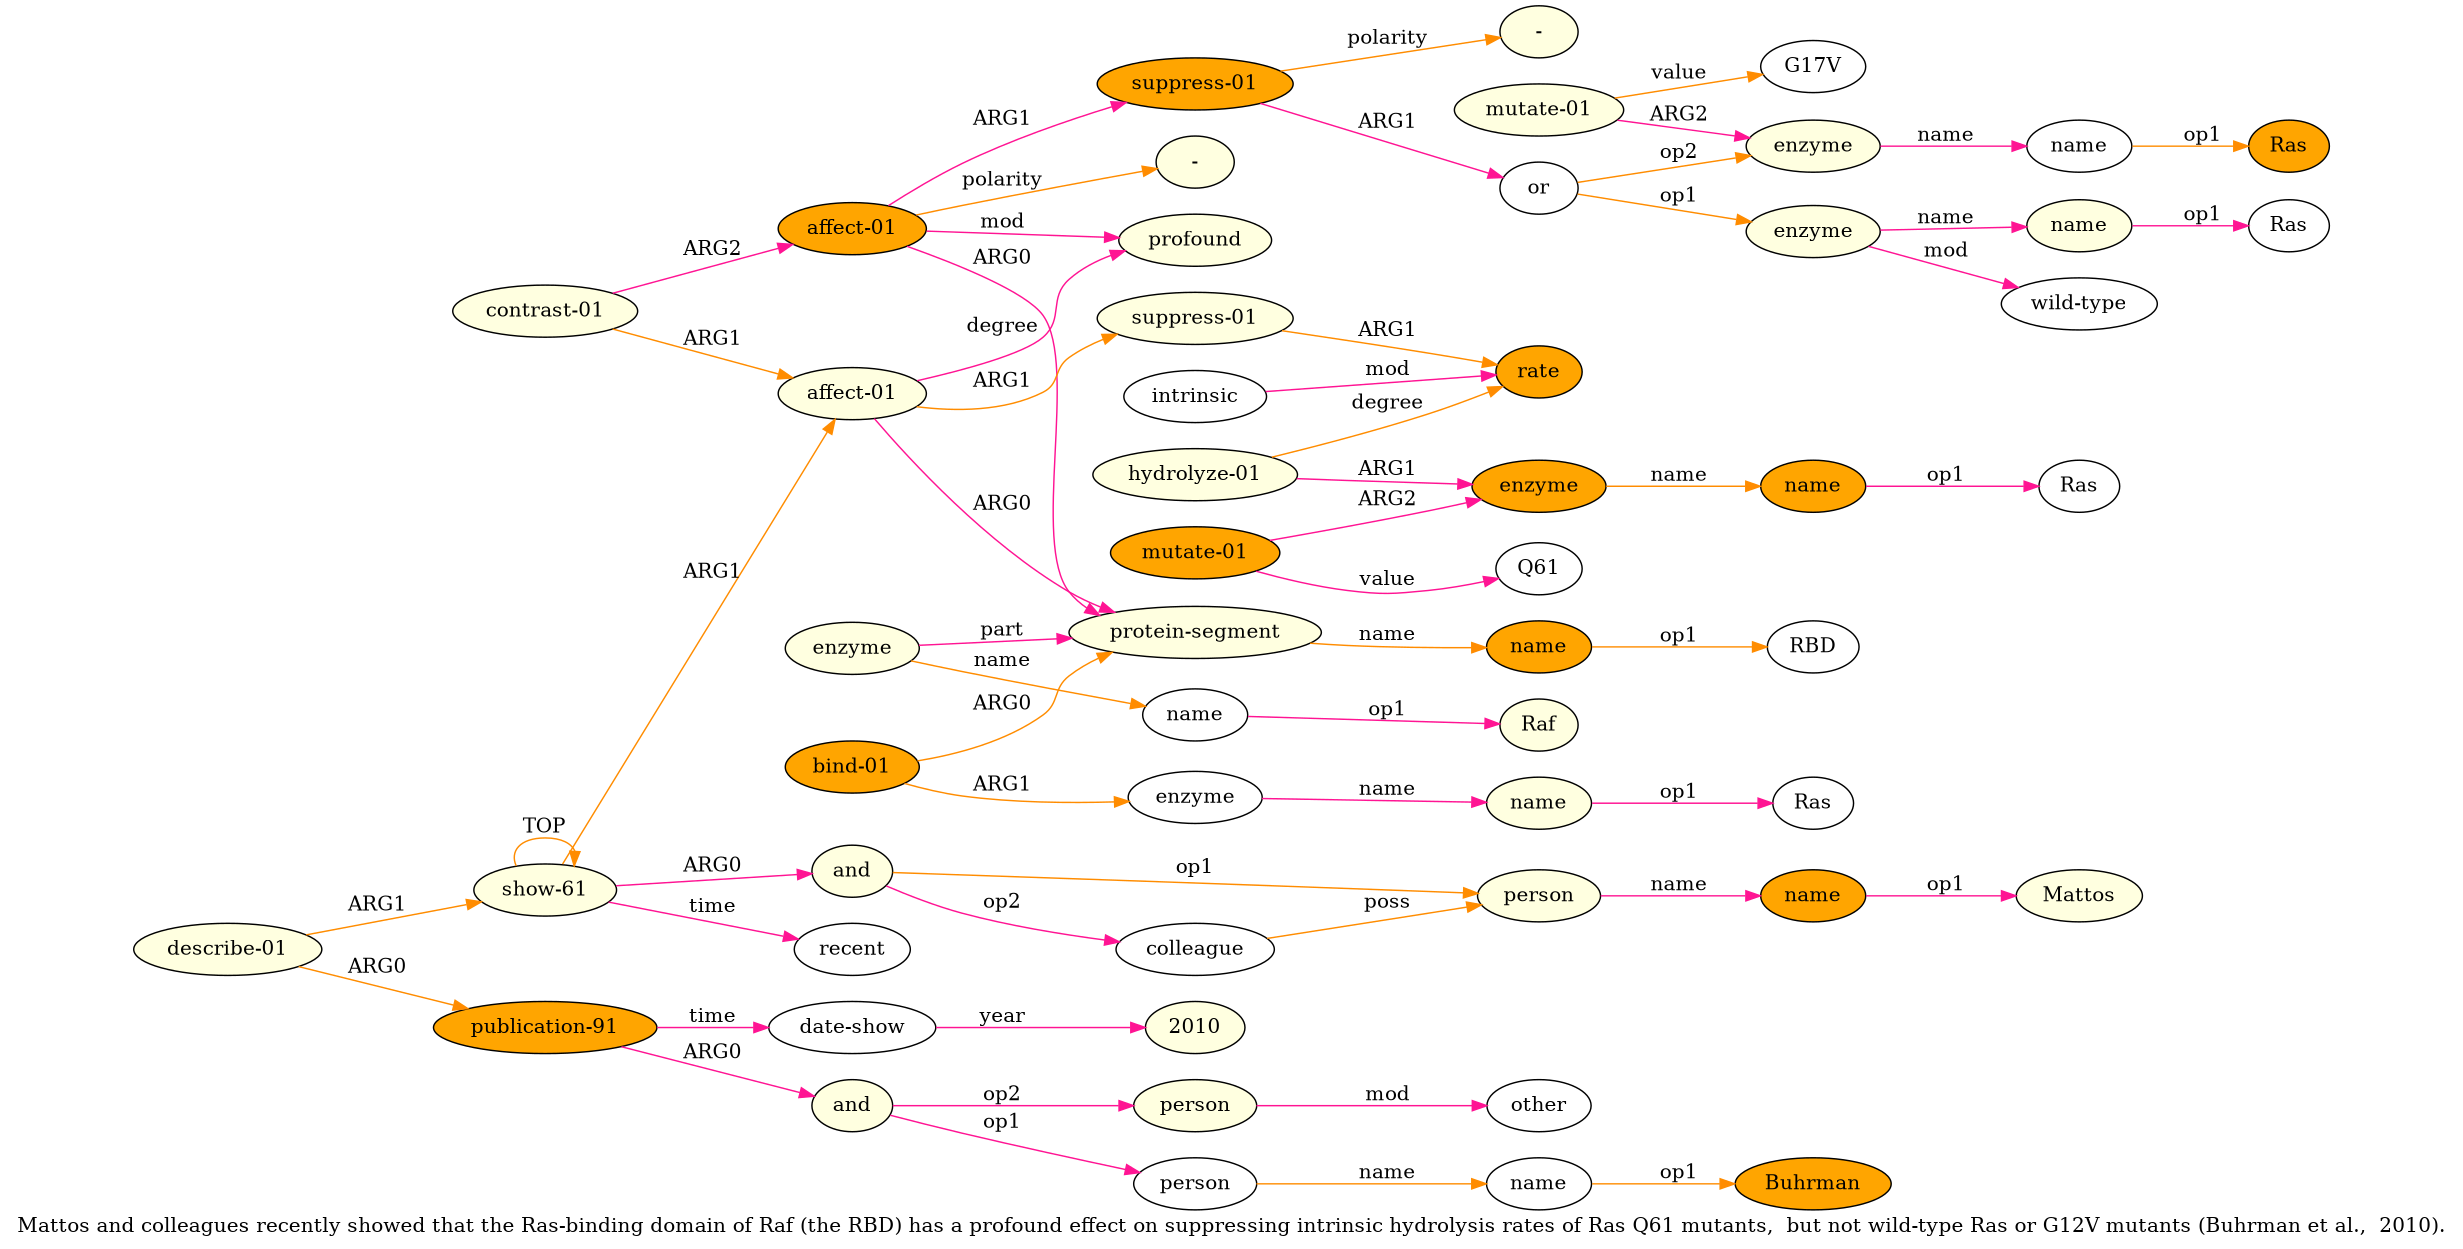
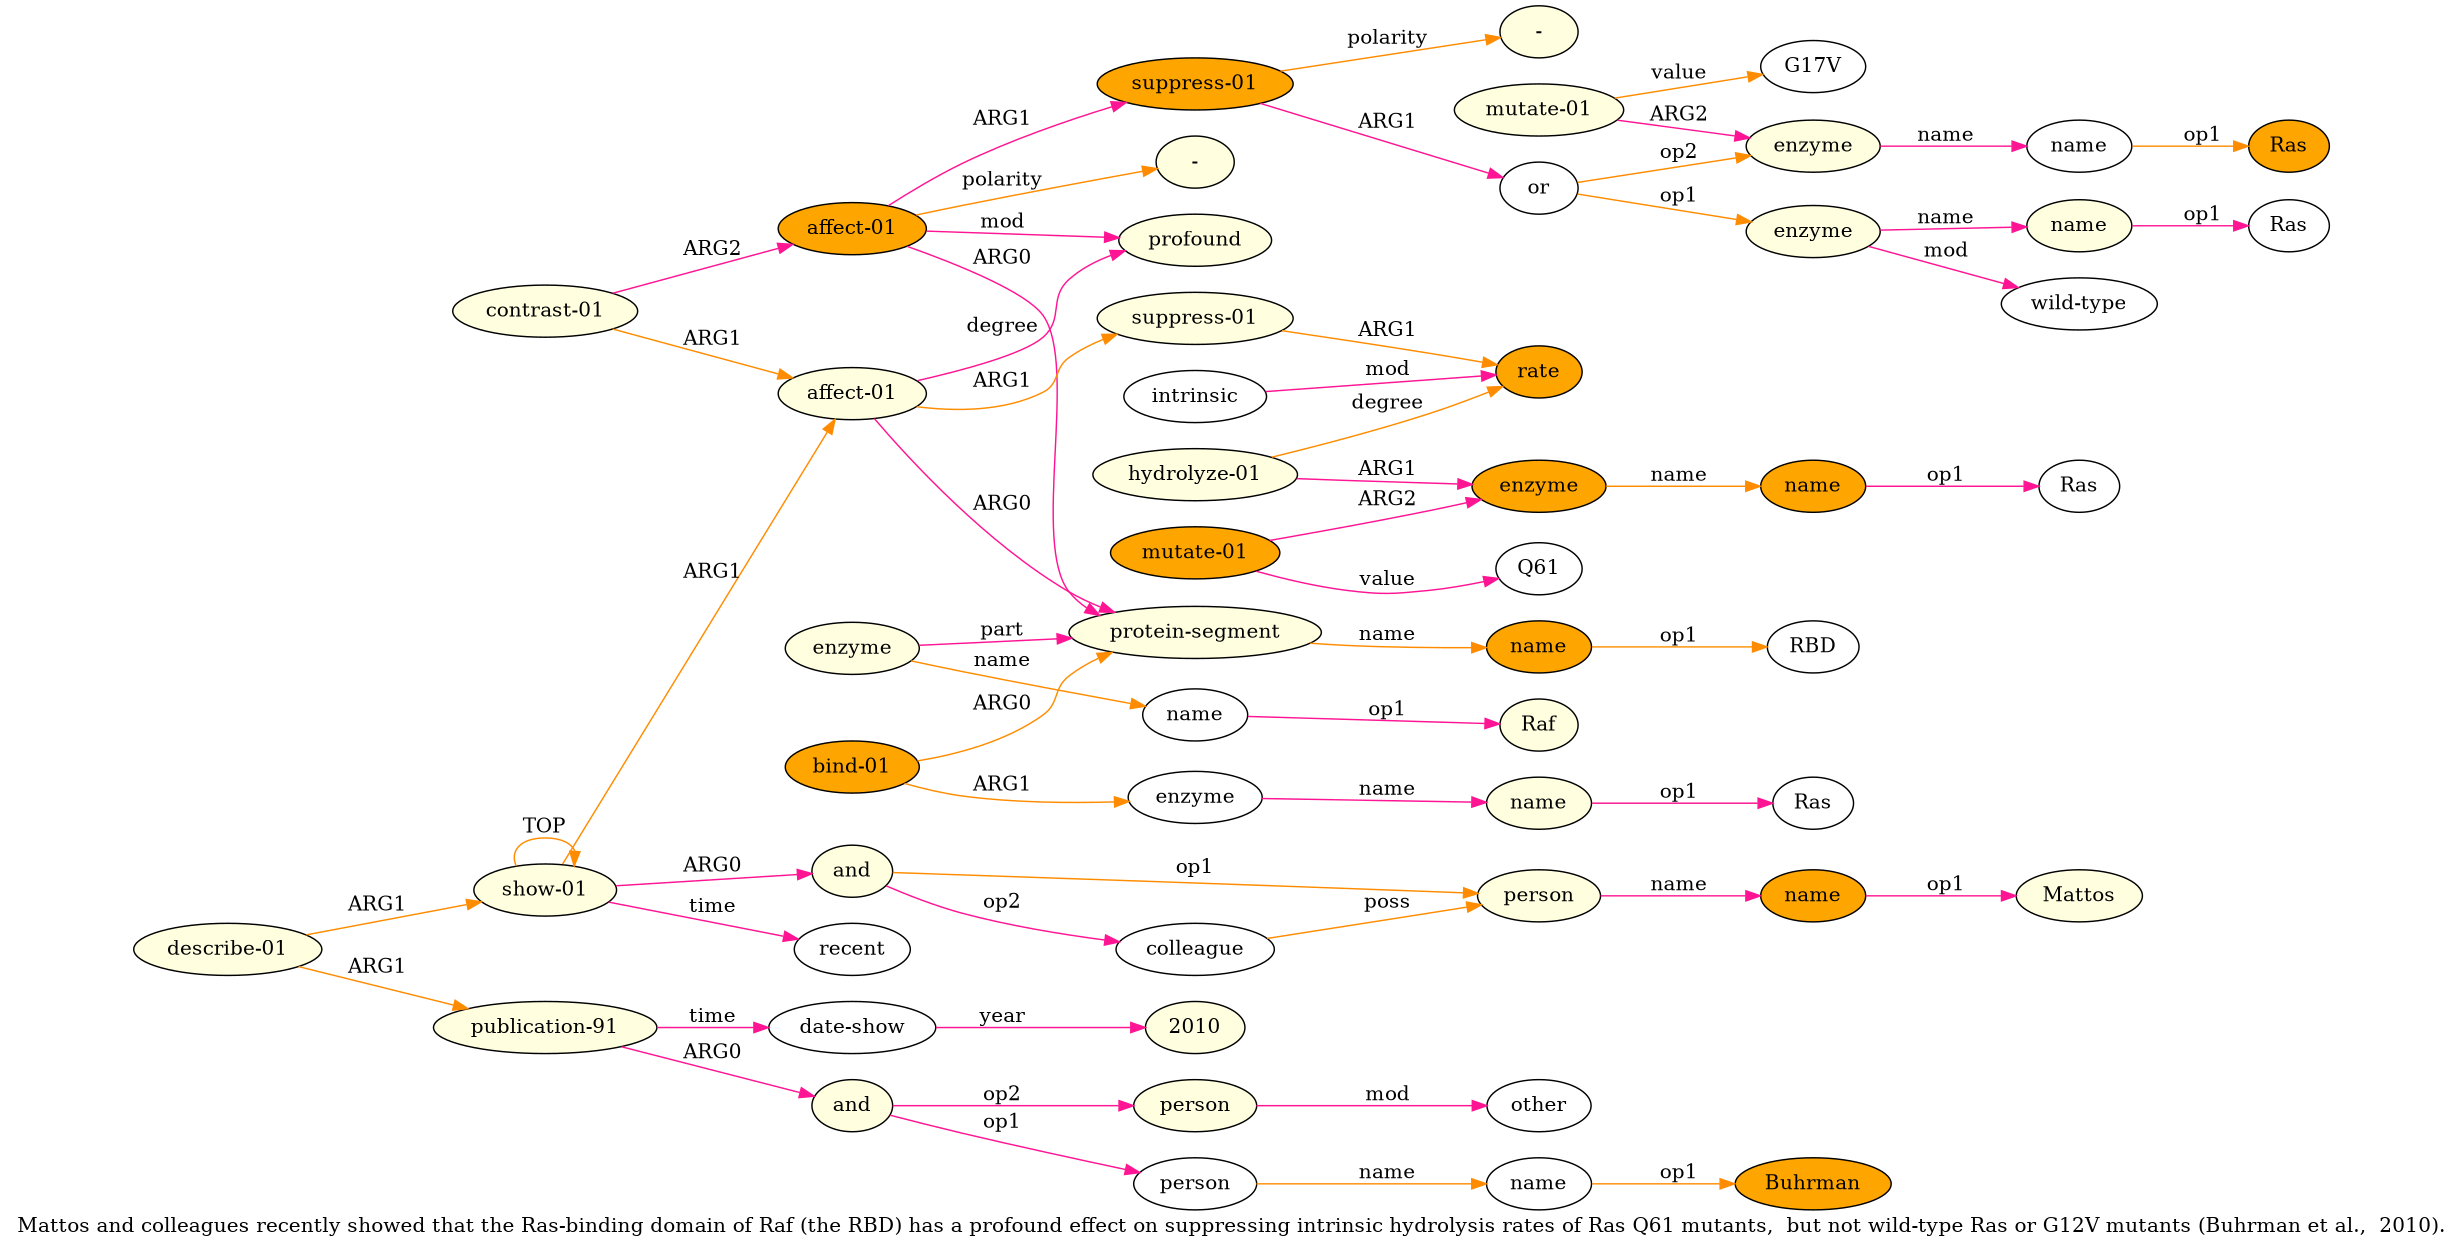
(545, 890) -> (545, 890)
(378, 967) -> (378, 967)
(545, 1028) -> (545, 1028)
